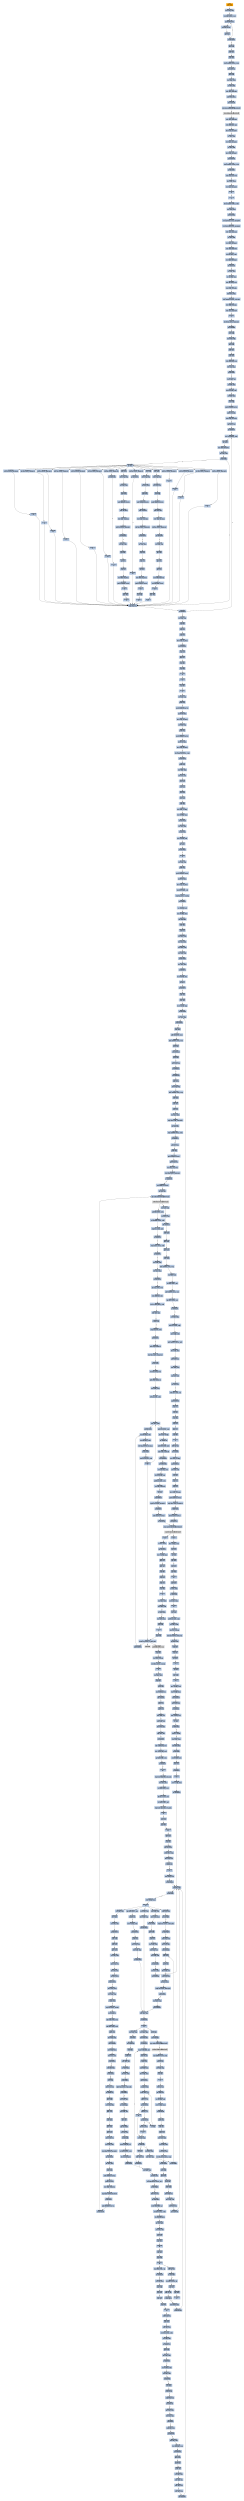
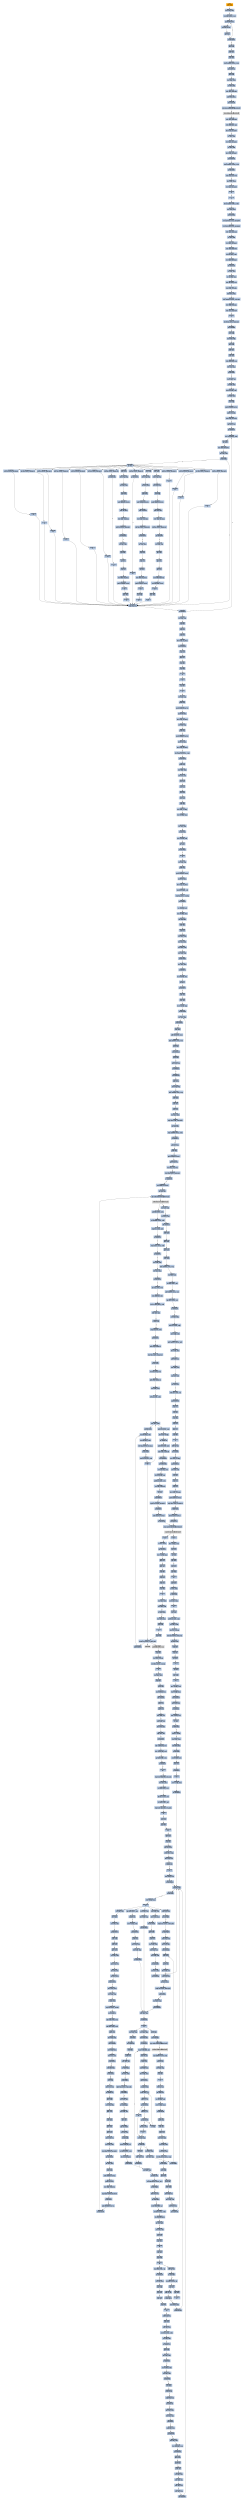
(182, 820) -> none
